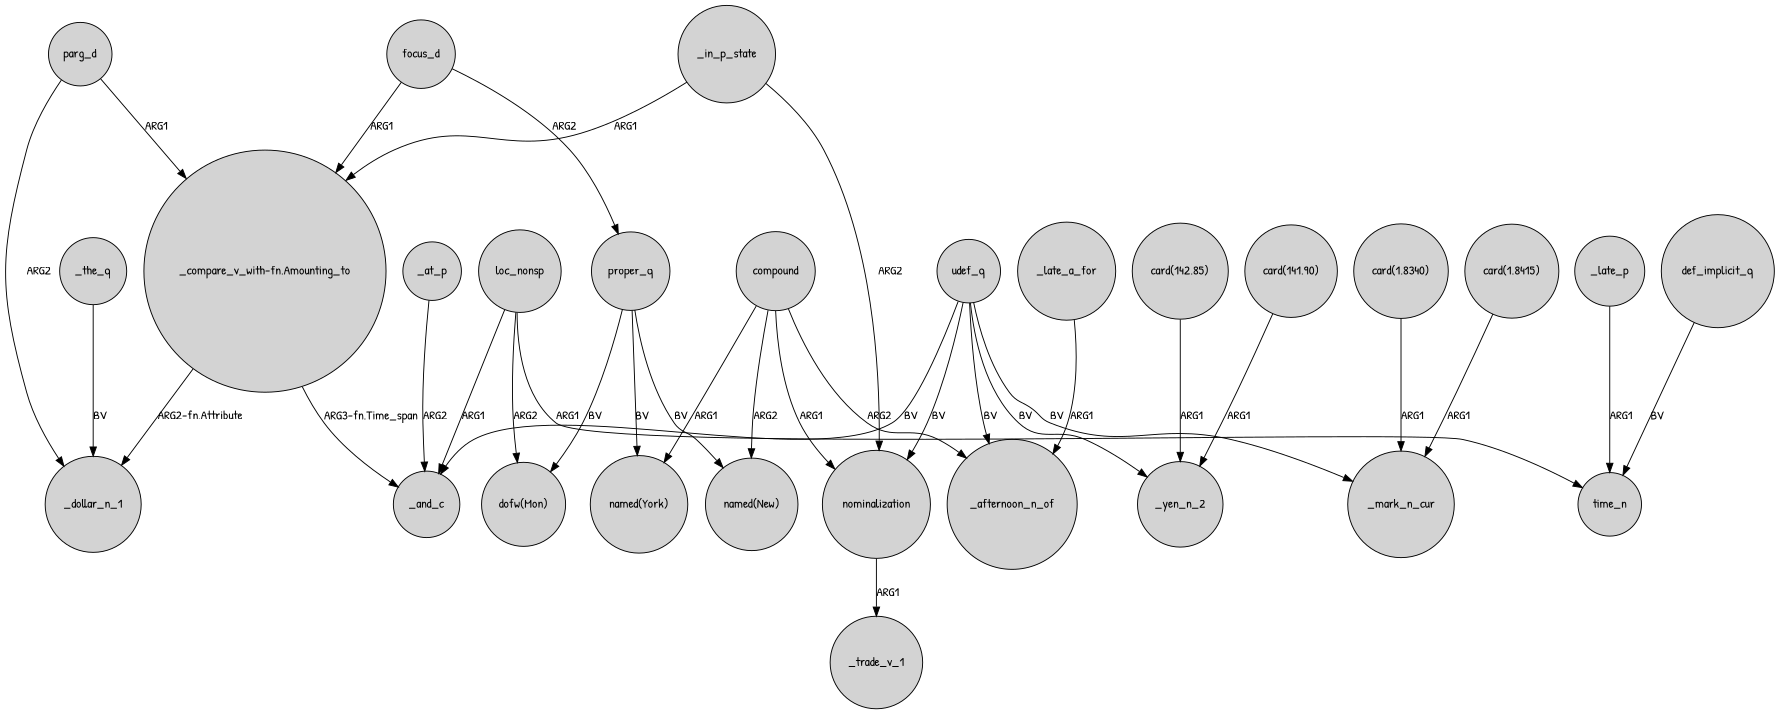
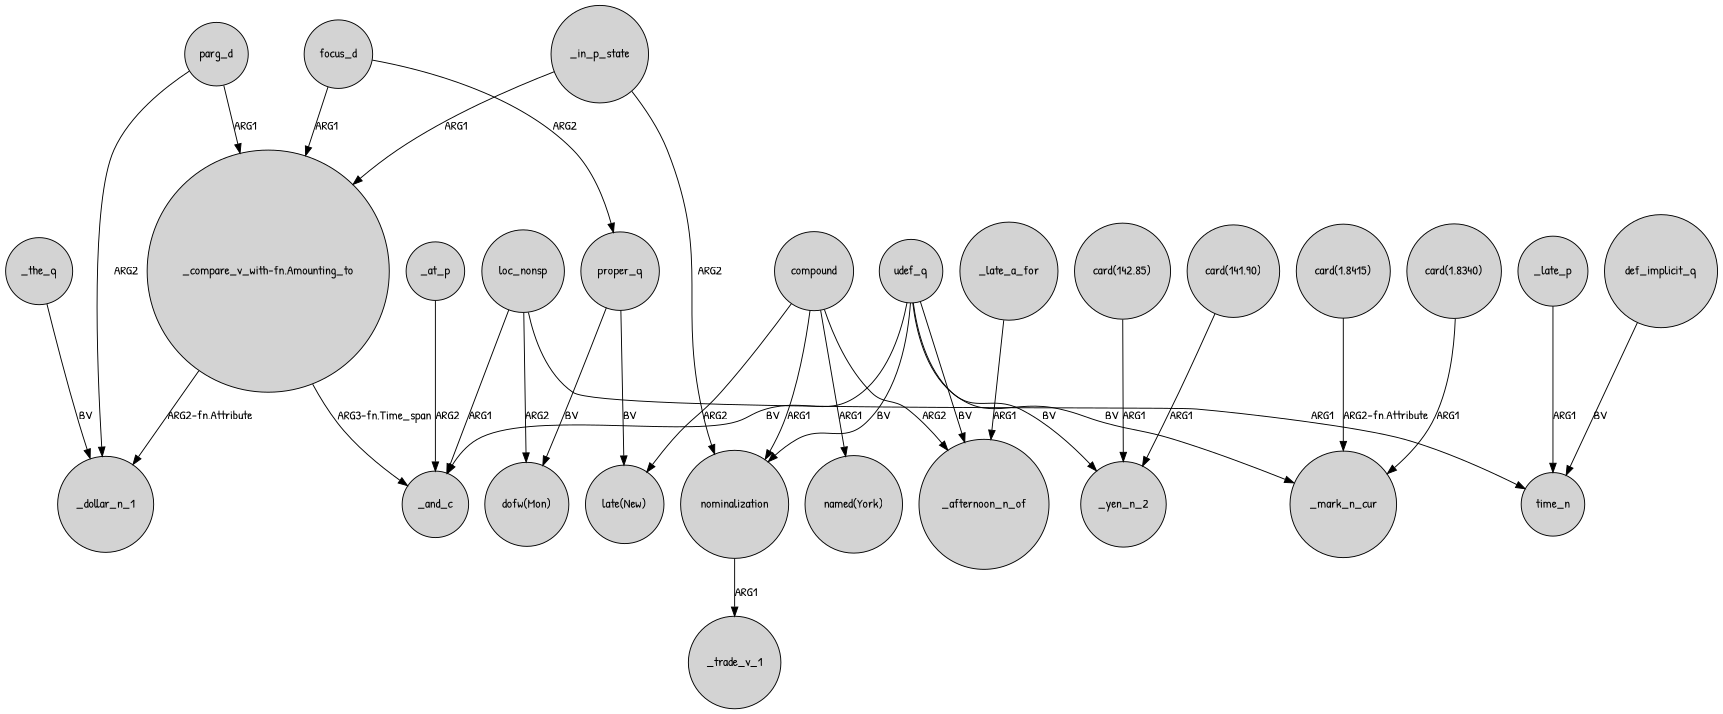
(635, 378) -> none
(1459, 416) -> (1386, 416)
(752, 504) -> (625, 504)
